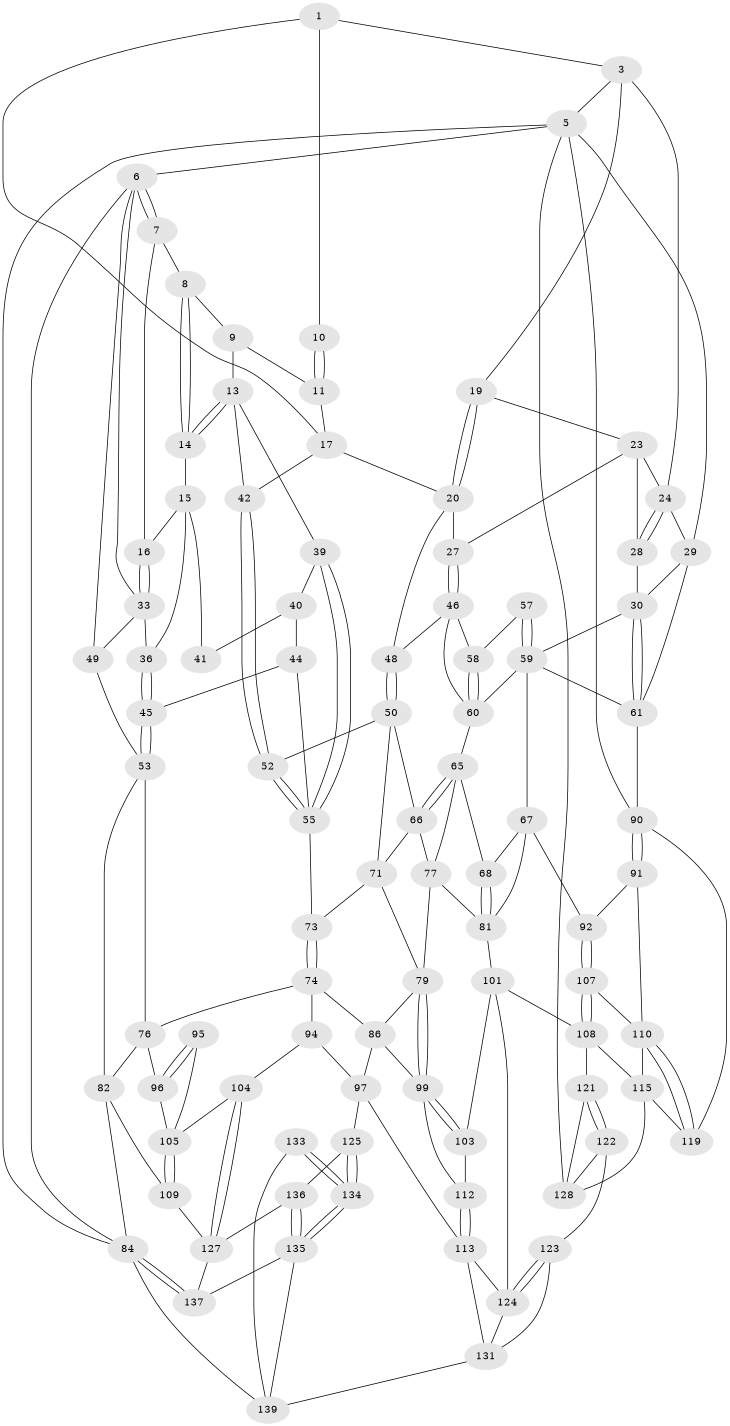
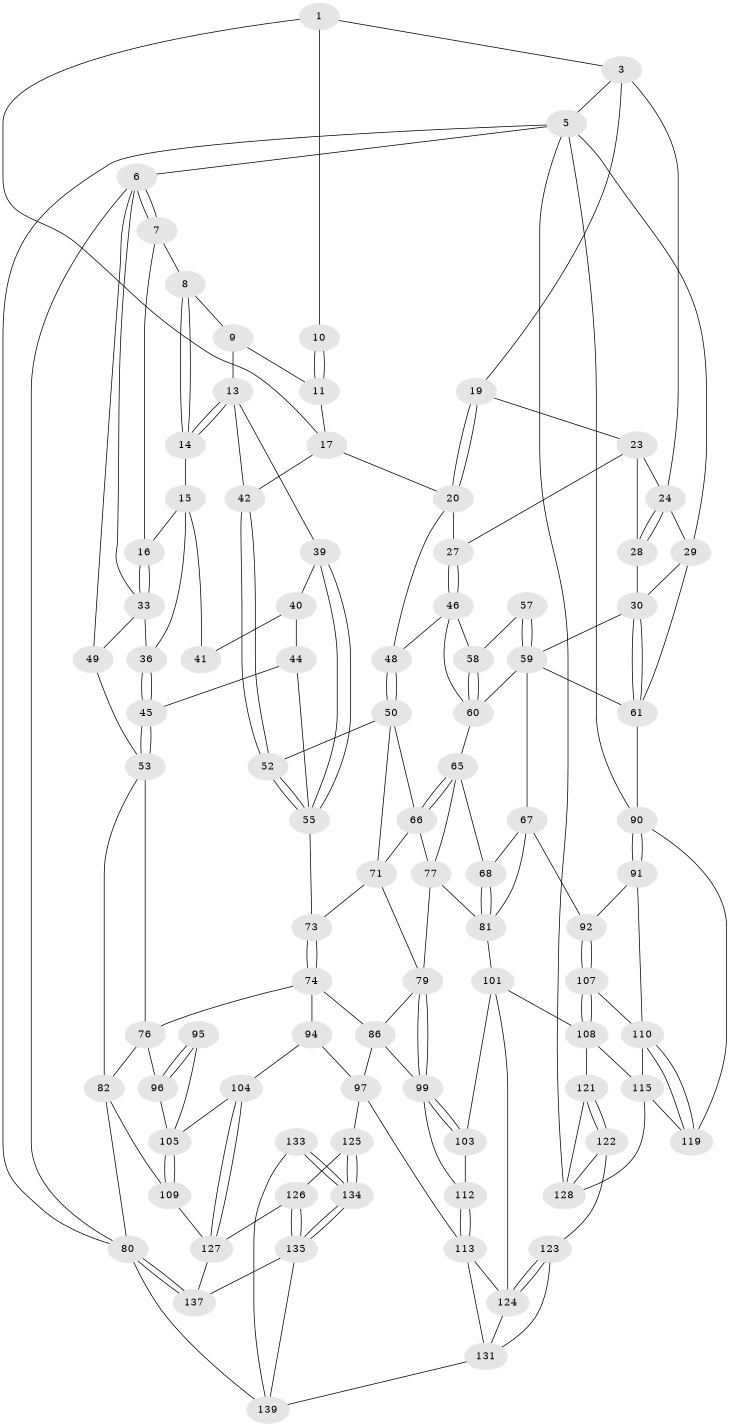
(296, 1196) -> (296, 1196)
(128, 1249) -> (128, 1249)
